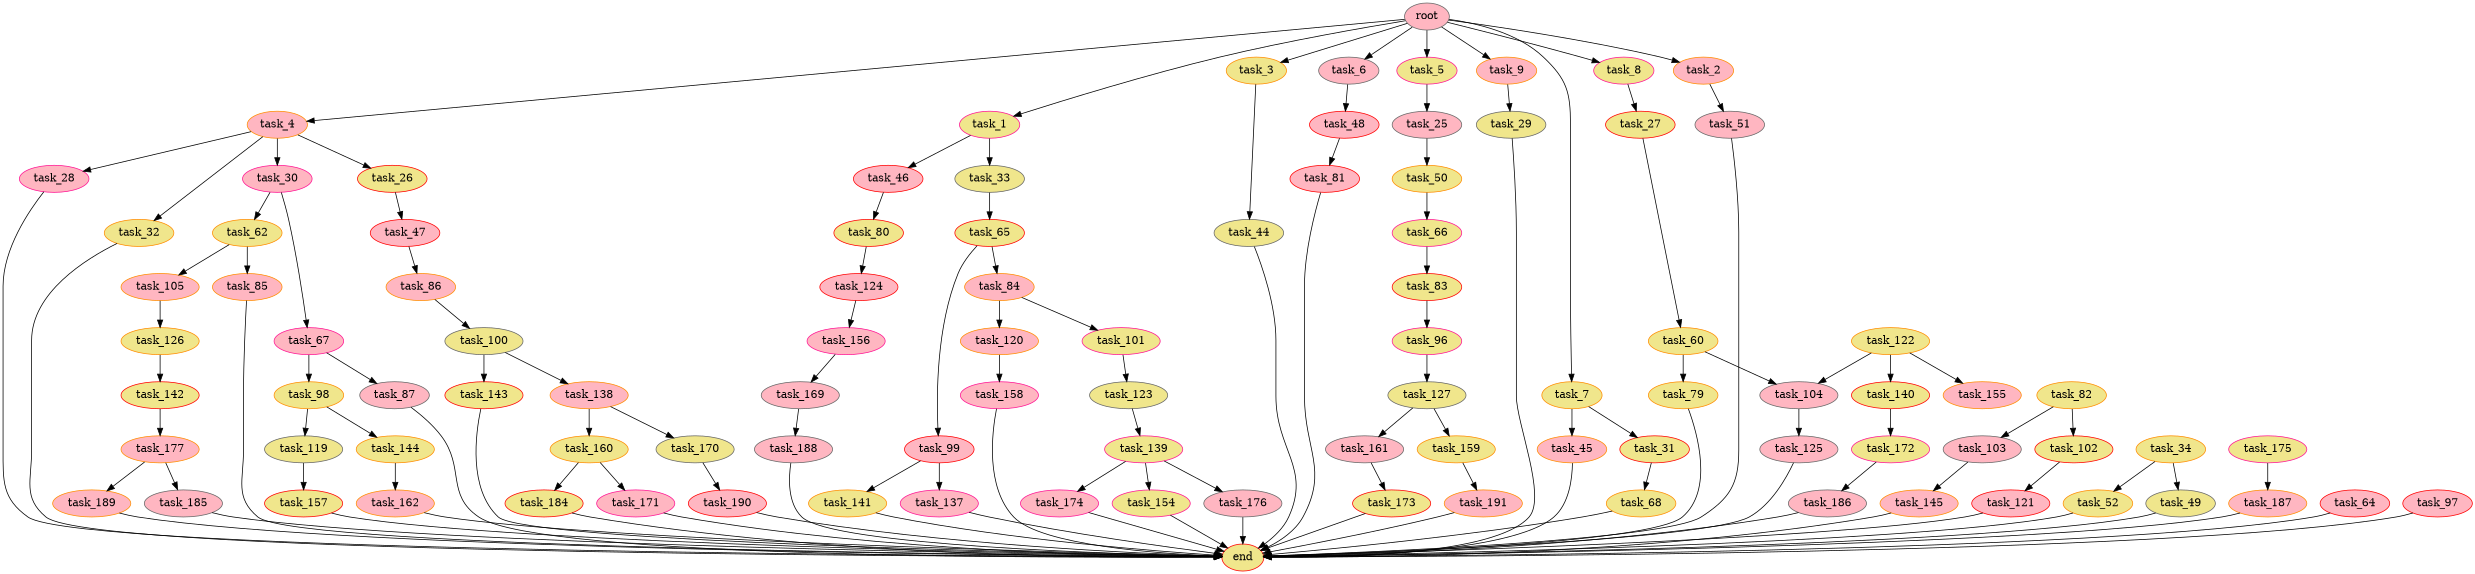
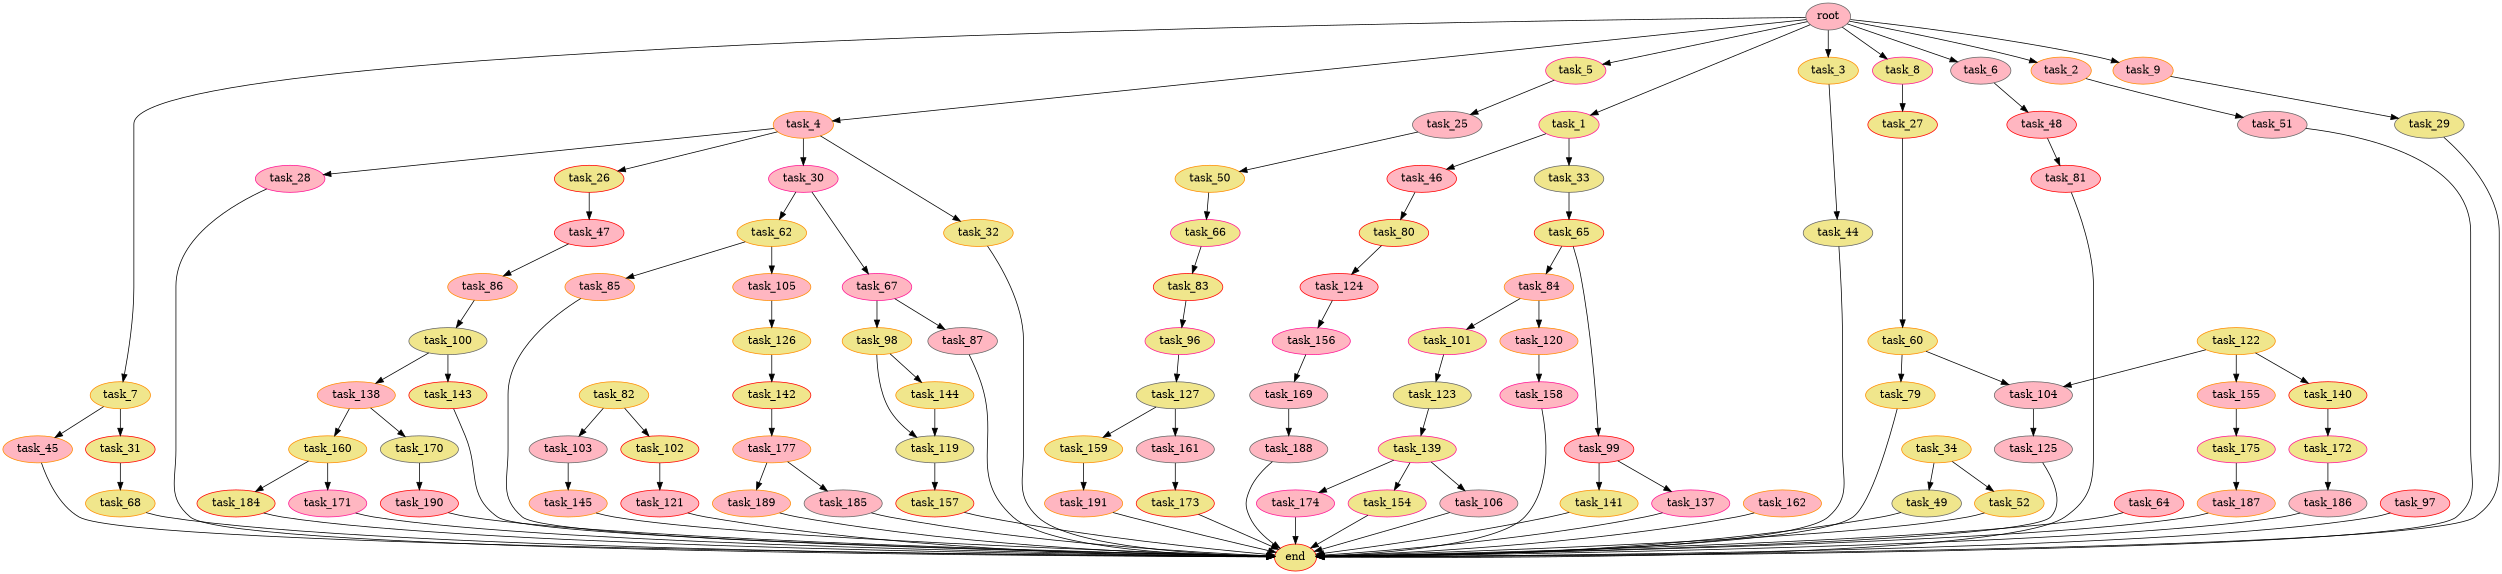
none -> (2236, 419)
(395, 473) -> (935, 419)
(1243, 503) -> (1479, 503)
